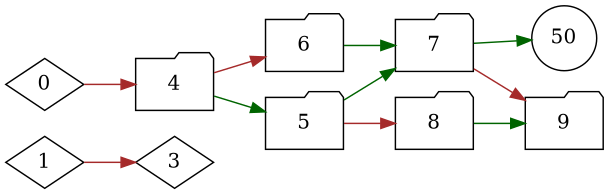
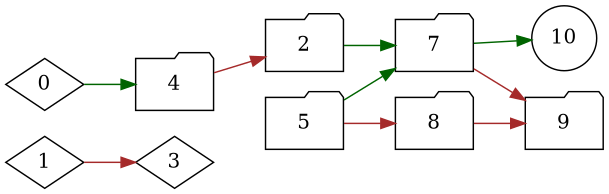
(564, 38) -> (564, 38)
(304, 45) -> (304, 45)
(103, 84) -> (103, 84)
(233, 102) -> none
(492, 123) -> (492, 123)
